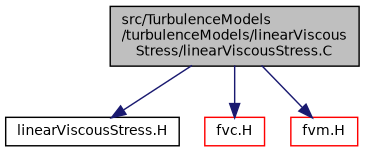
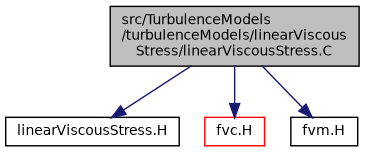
(324, 132) -> (324, 132)
